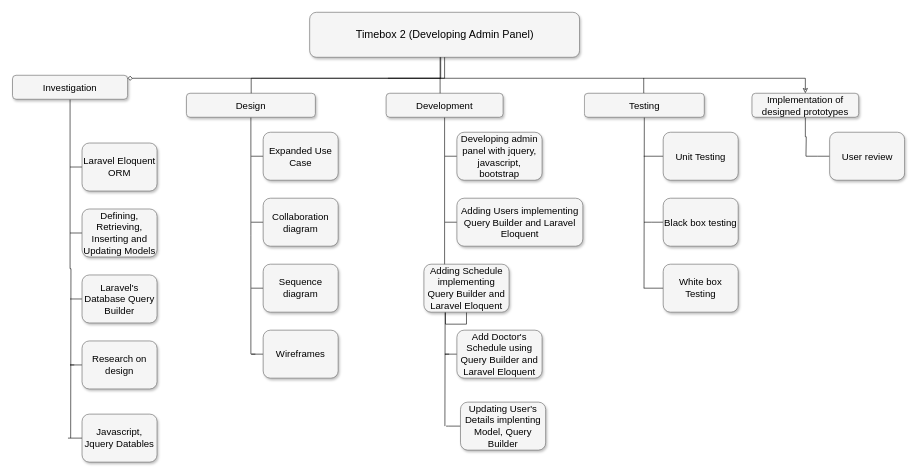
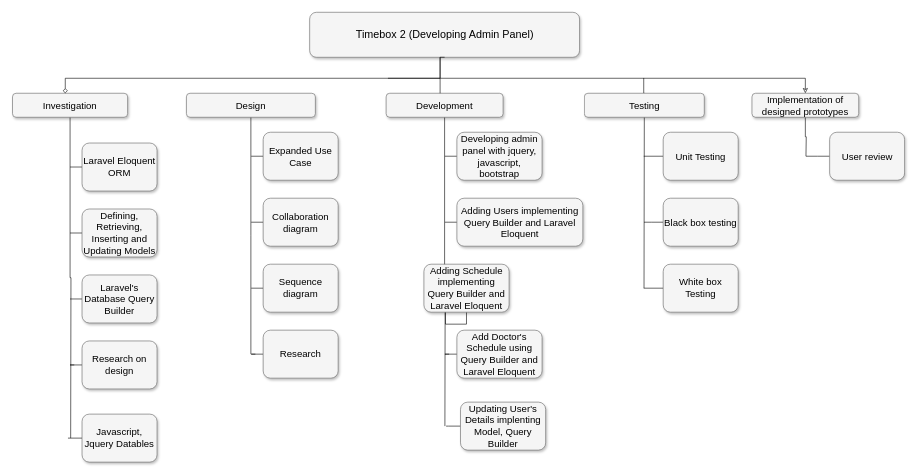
(251, 86) -> none
(70, 87) -> (70, 105)
(301, 354) -> (301, 354)
